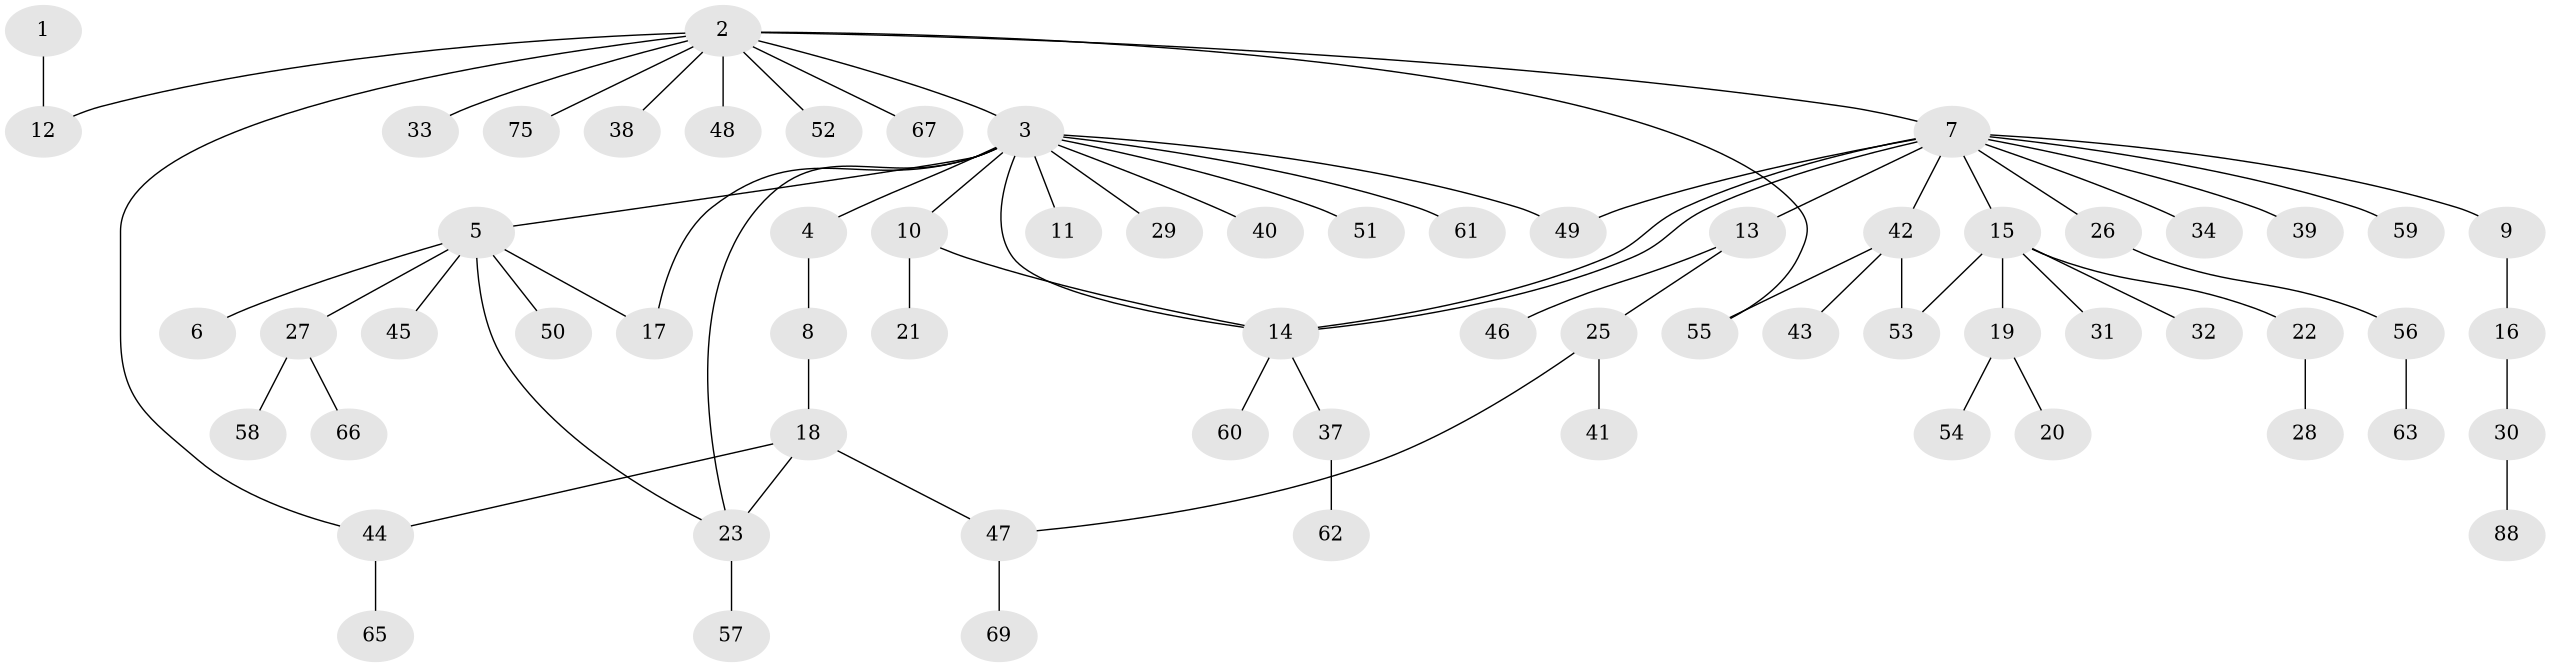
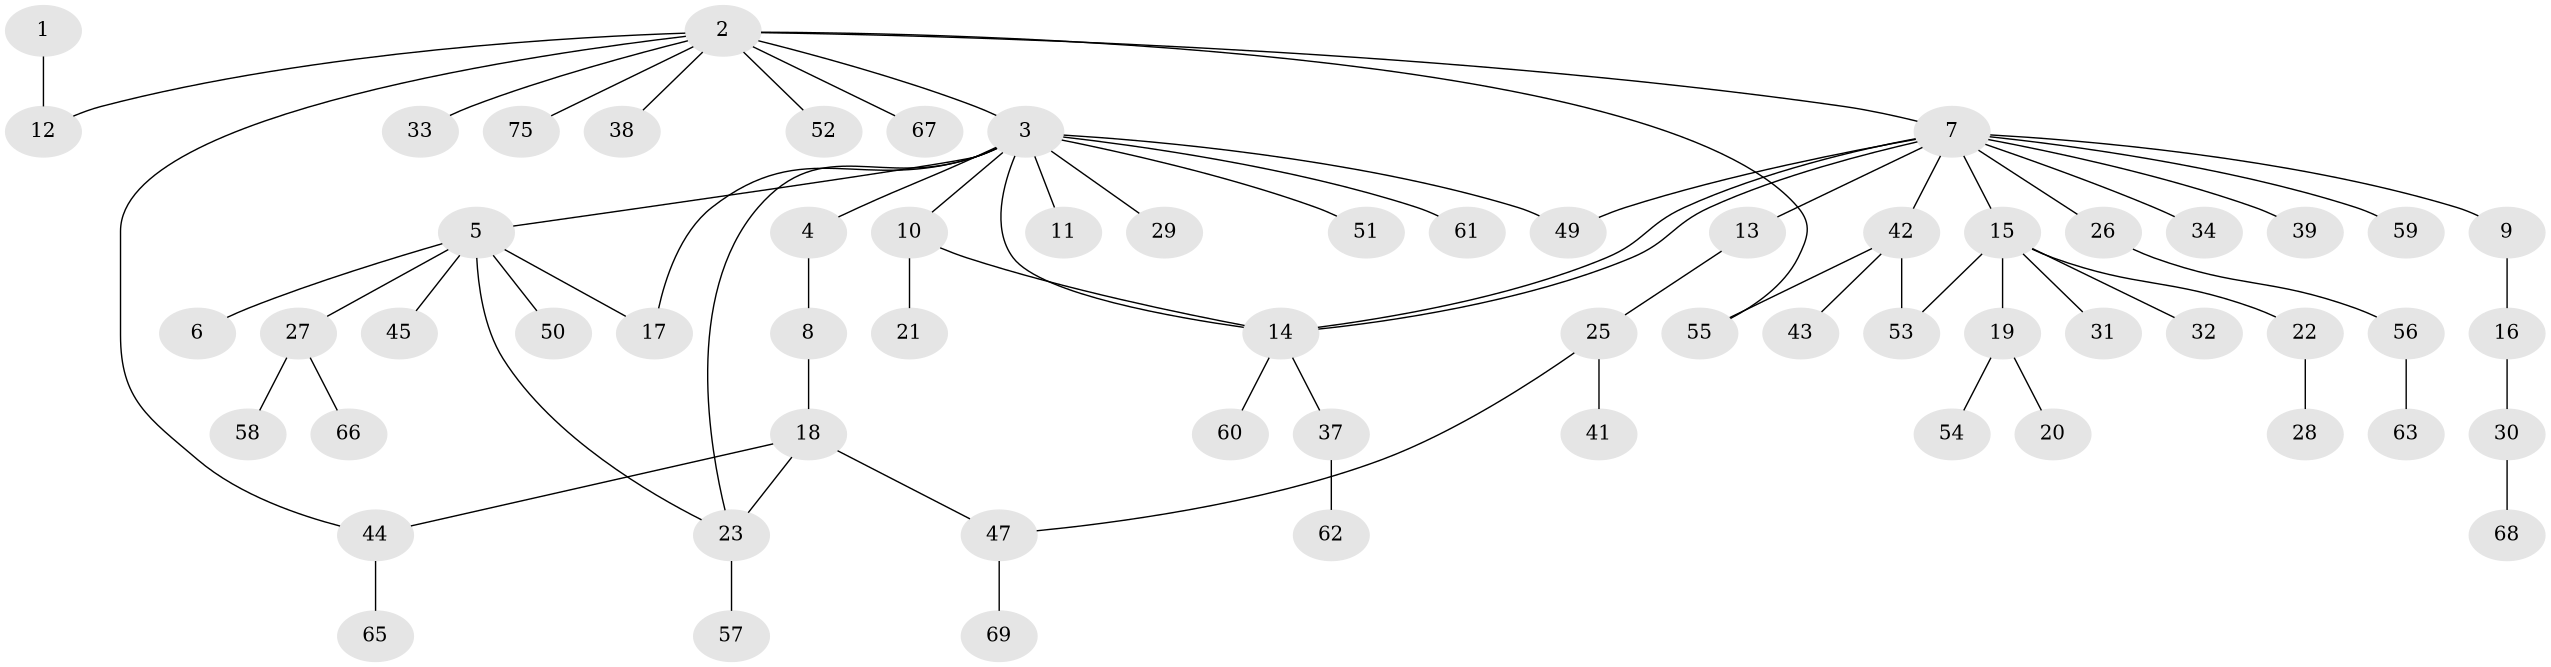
(723, 132) -> none
(1265, 233) -> none
(1498, 334) -> none
(2507, 535) -> (2507, 535)
